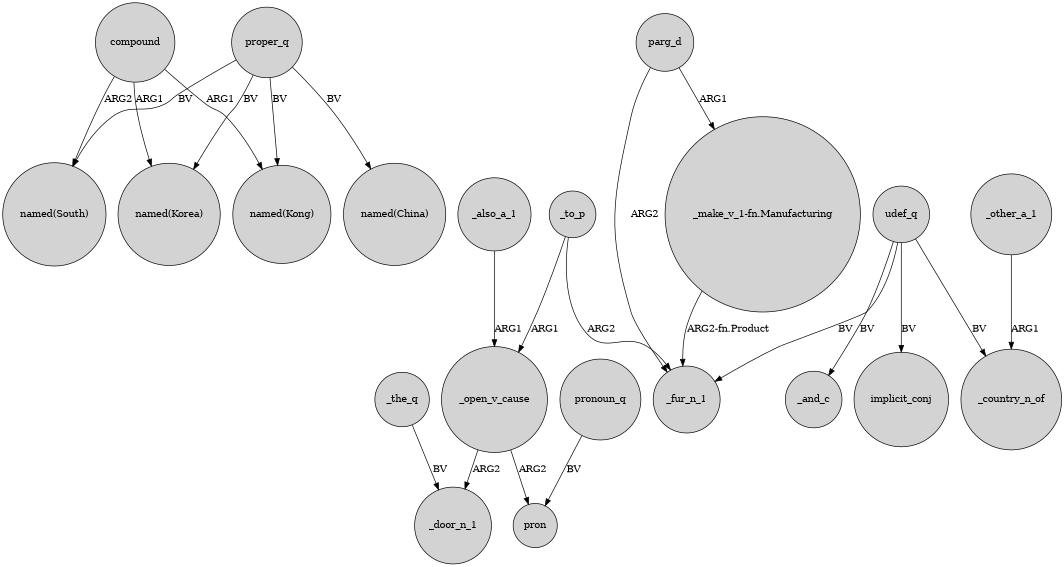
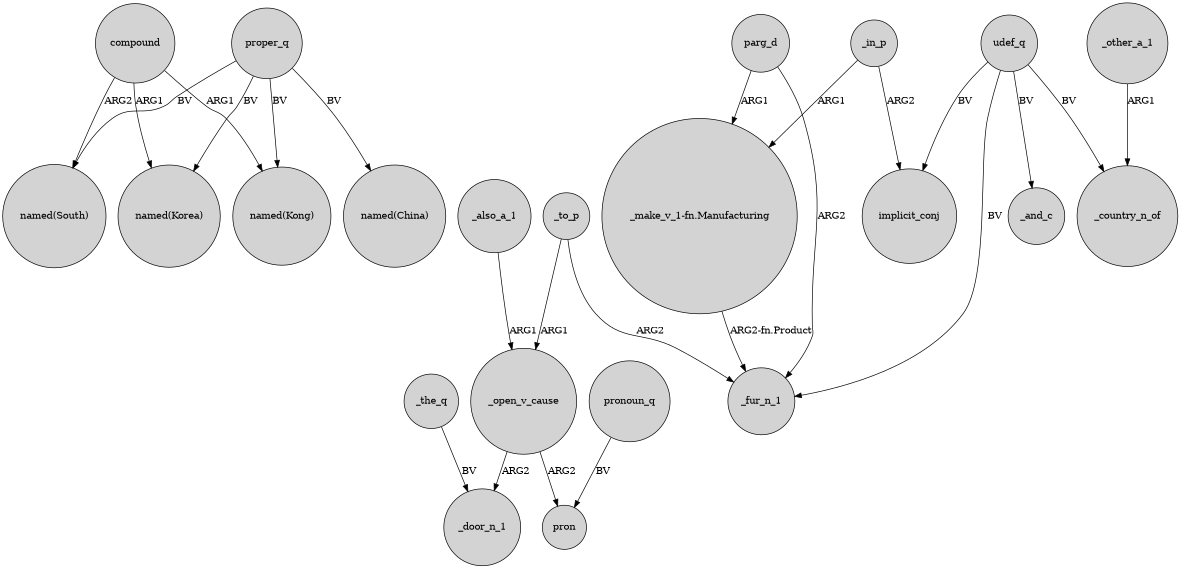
none -> (874, 43)
